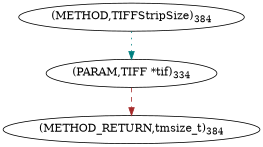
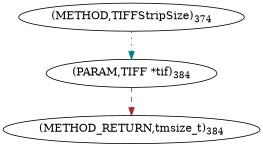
(203, 16) -> (203, 16)
(182, 72) -> (182, 72)
